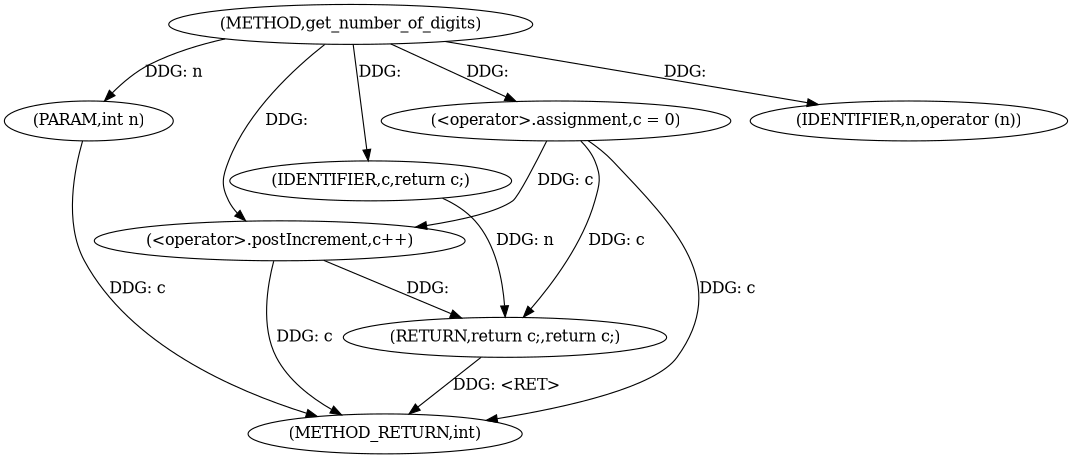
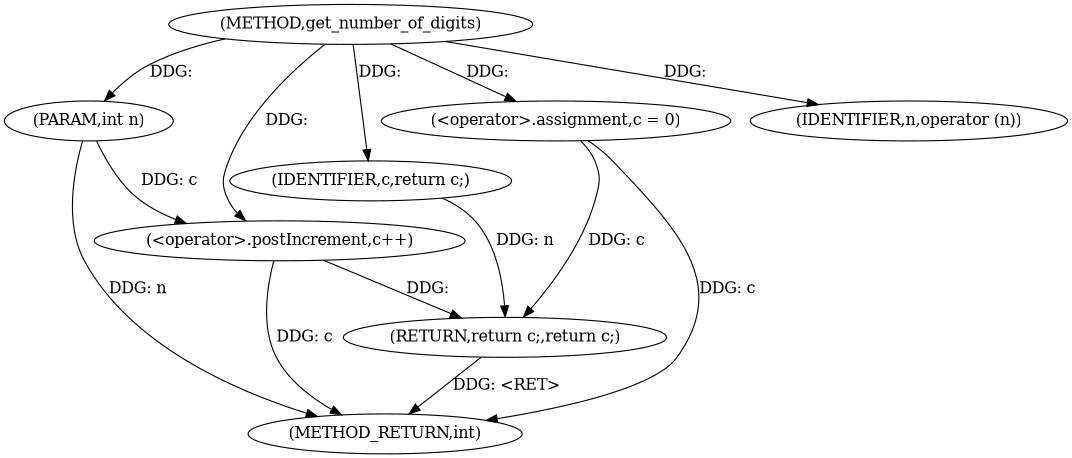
(174, 73) -> (174, 73)
(503, 206) -> (128, 189)
(138, 289) -> (138, 289)
